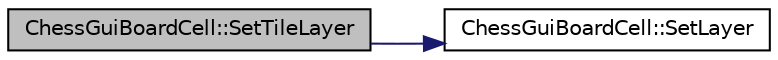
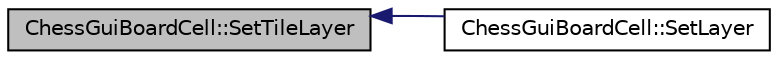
(397, 44) -> (418, 16)
